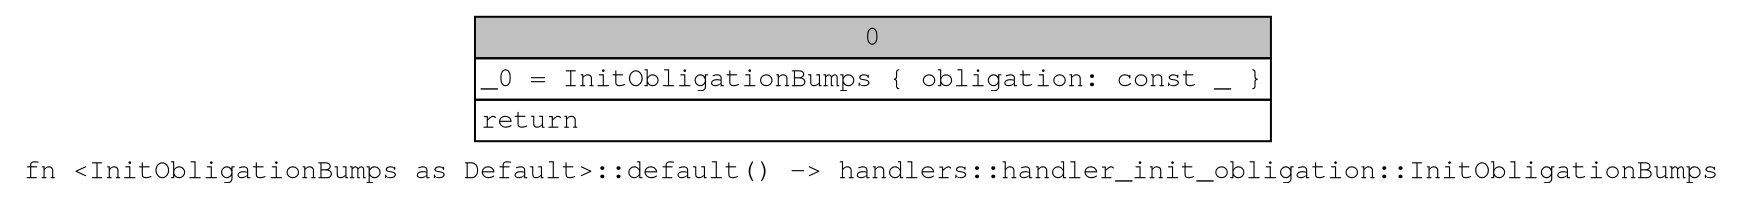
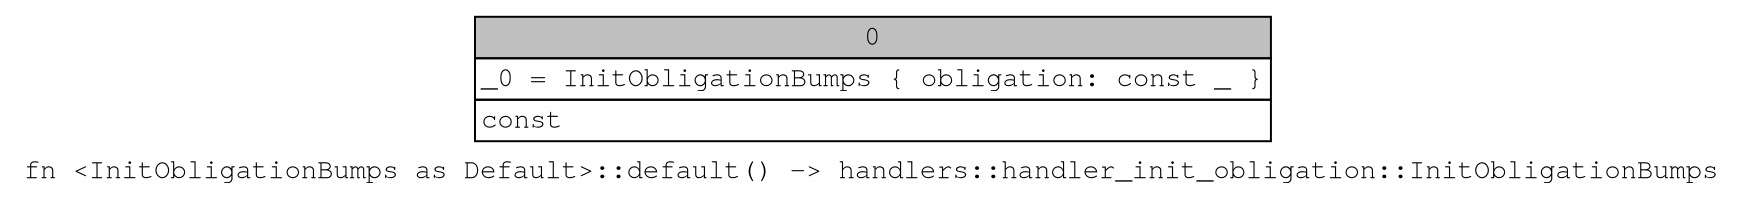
(530, 119) -> (522, 119)
